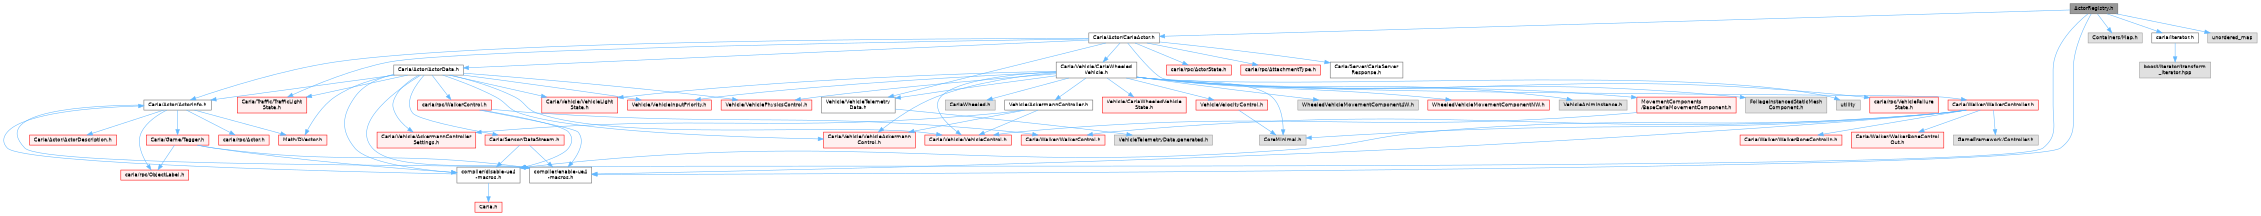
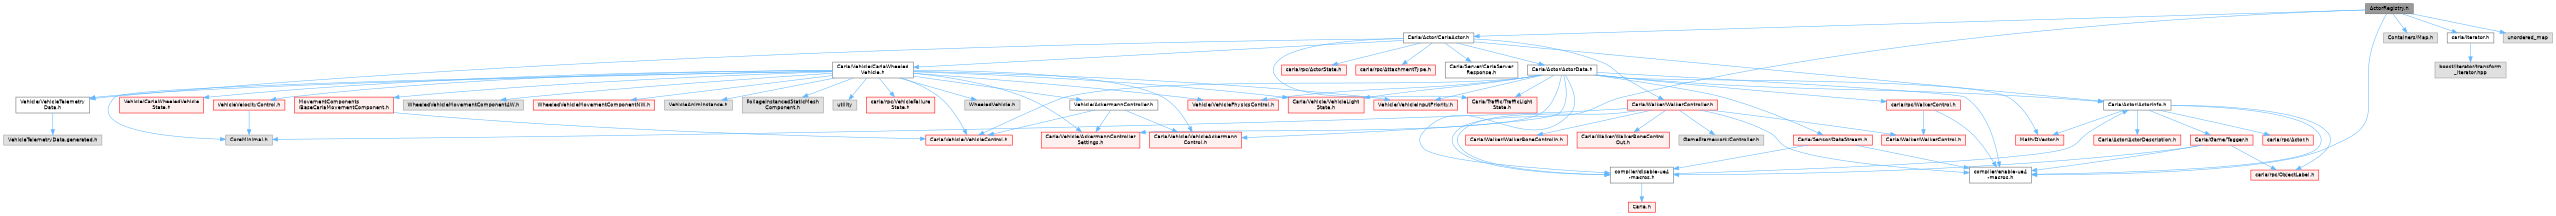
none -> (1017, 94)
(970, 105) -> (992, 105)
(570, 135) -> none
